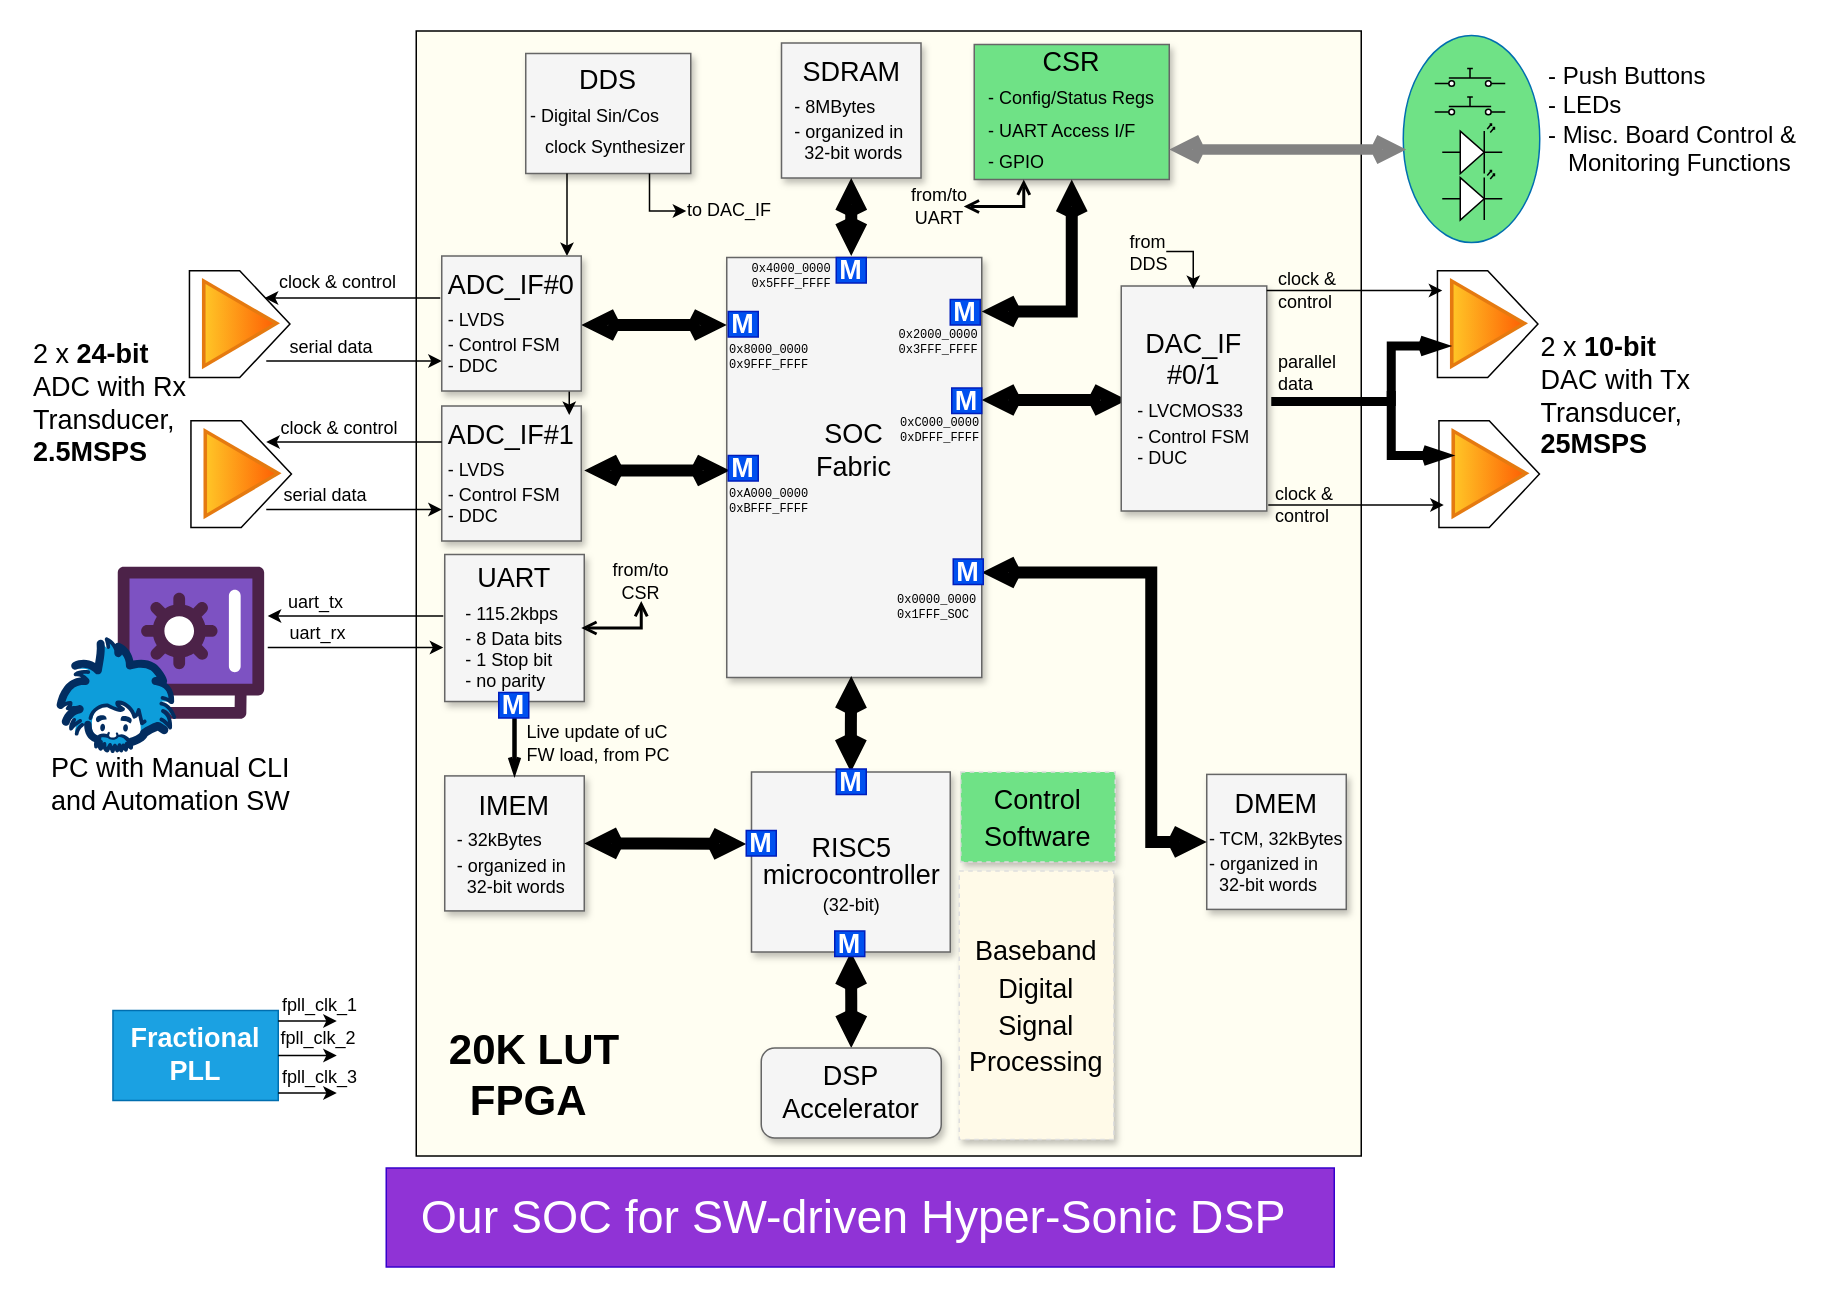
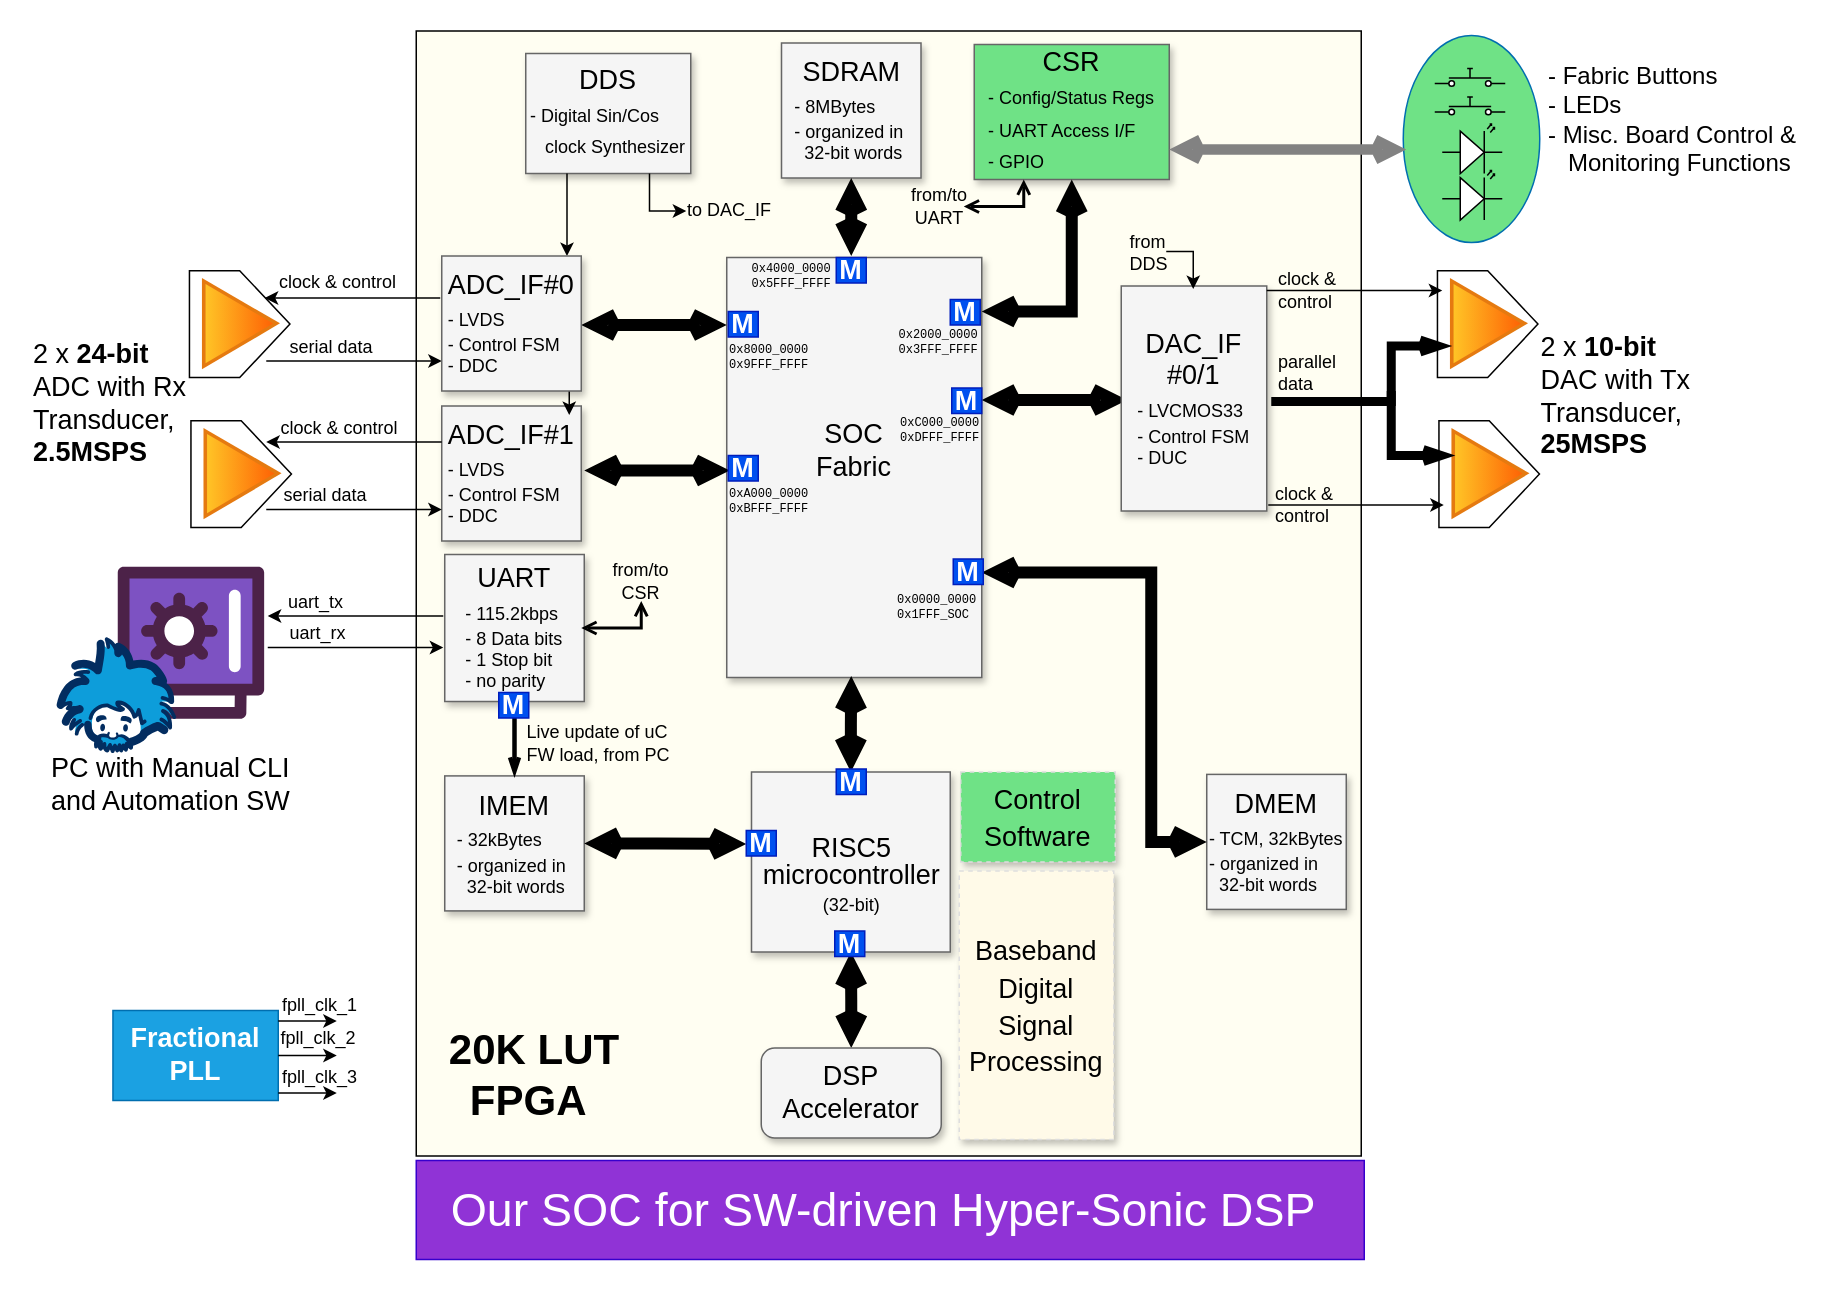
(1648, 119) -> (1648, 119)
(860, 1217) -> (890, 1210)
